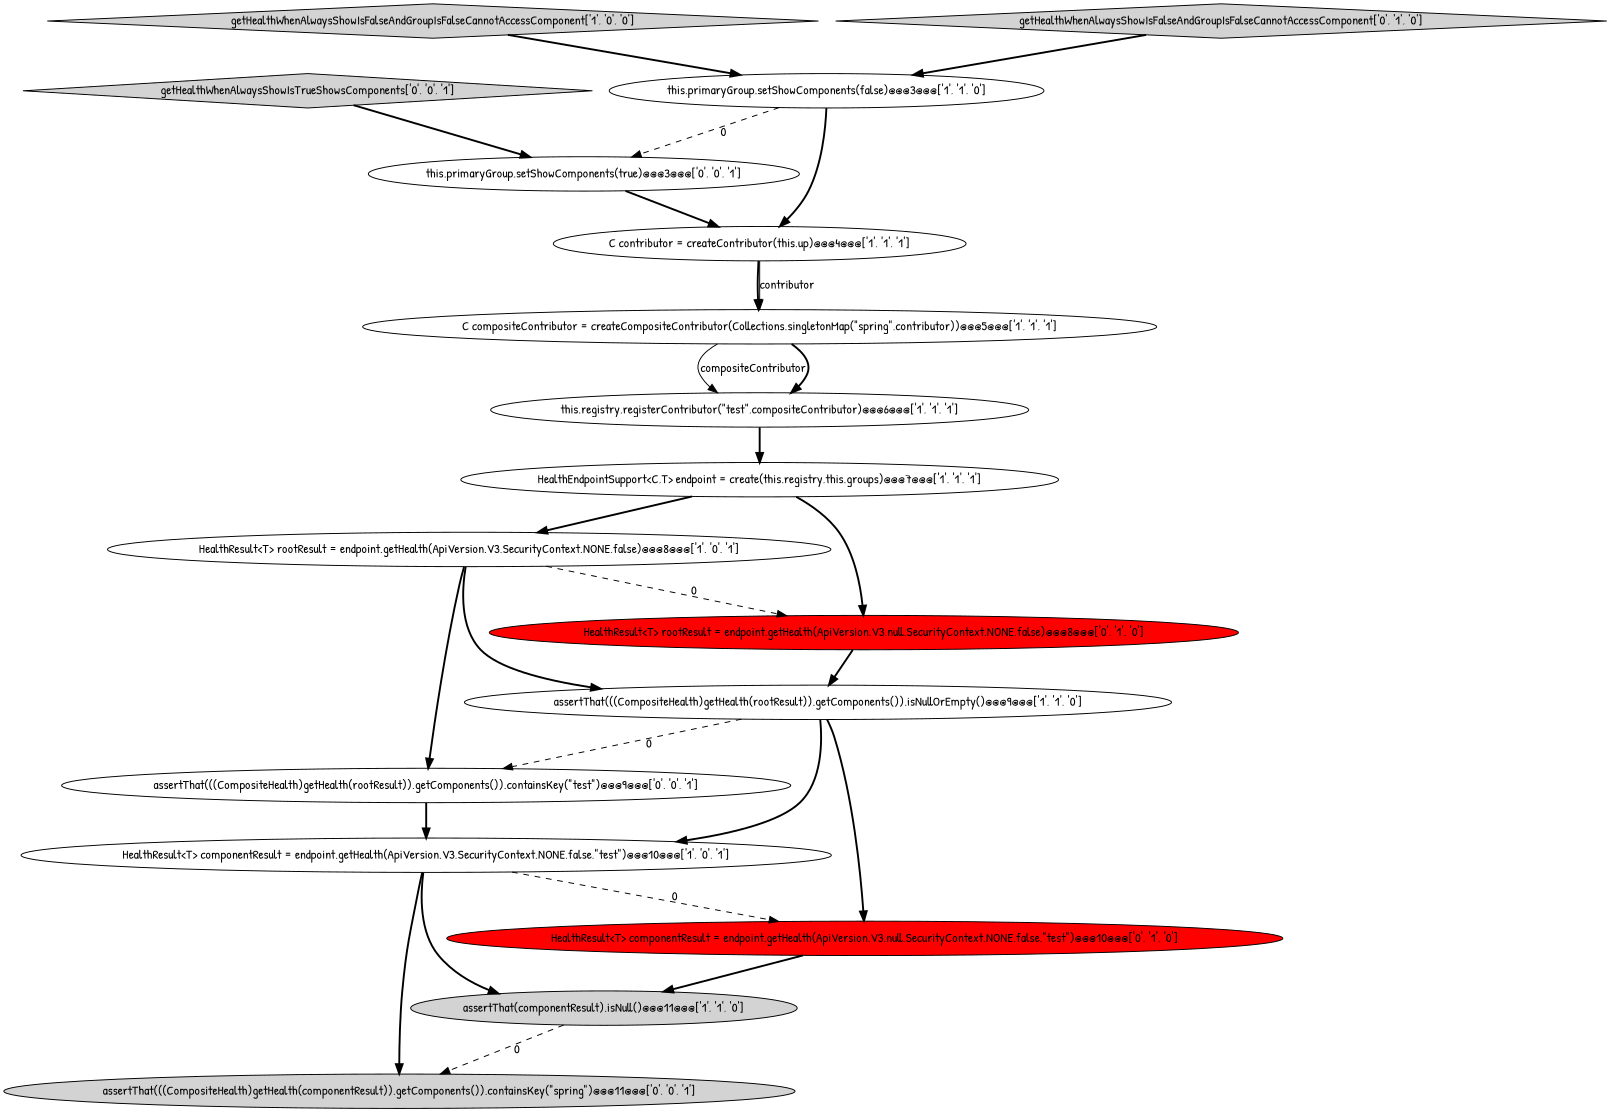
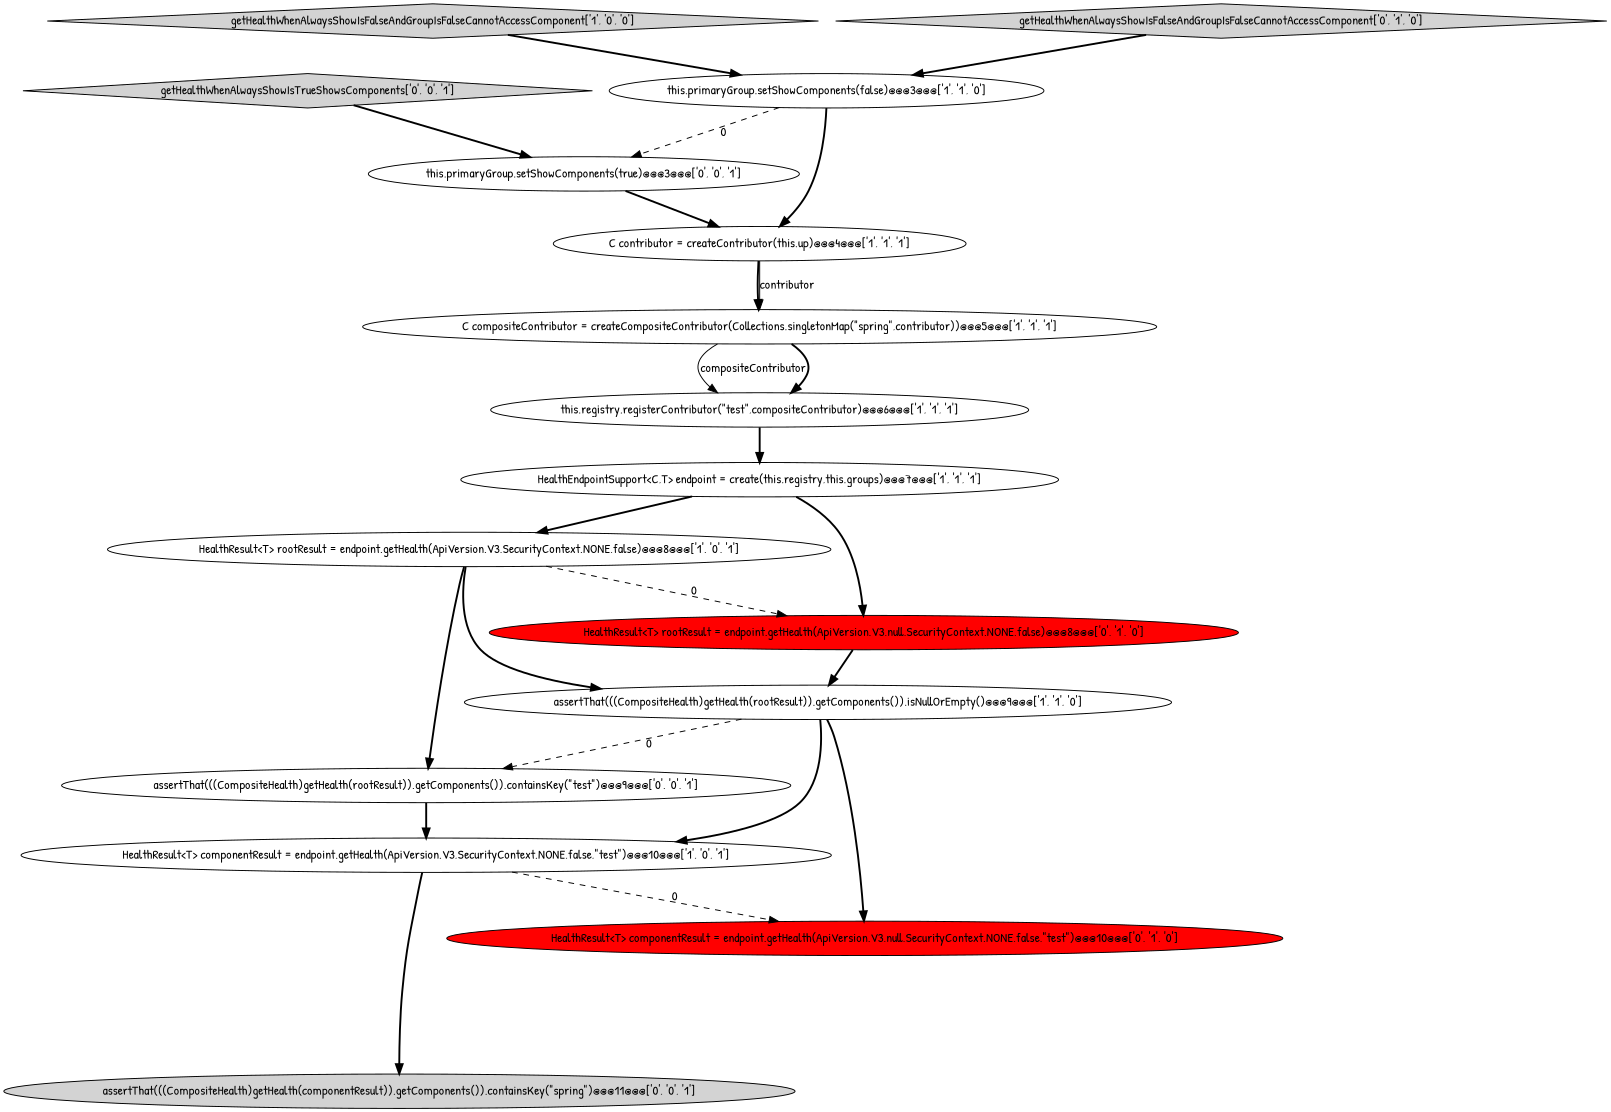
(604, 1008) -> none
